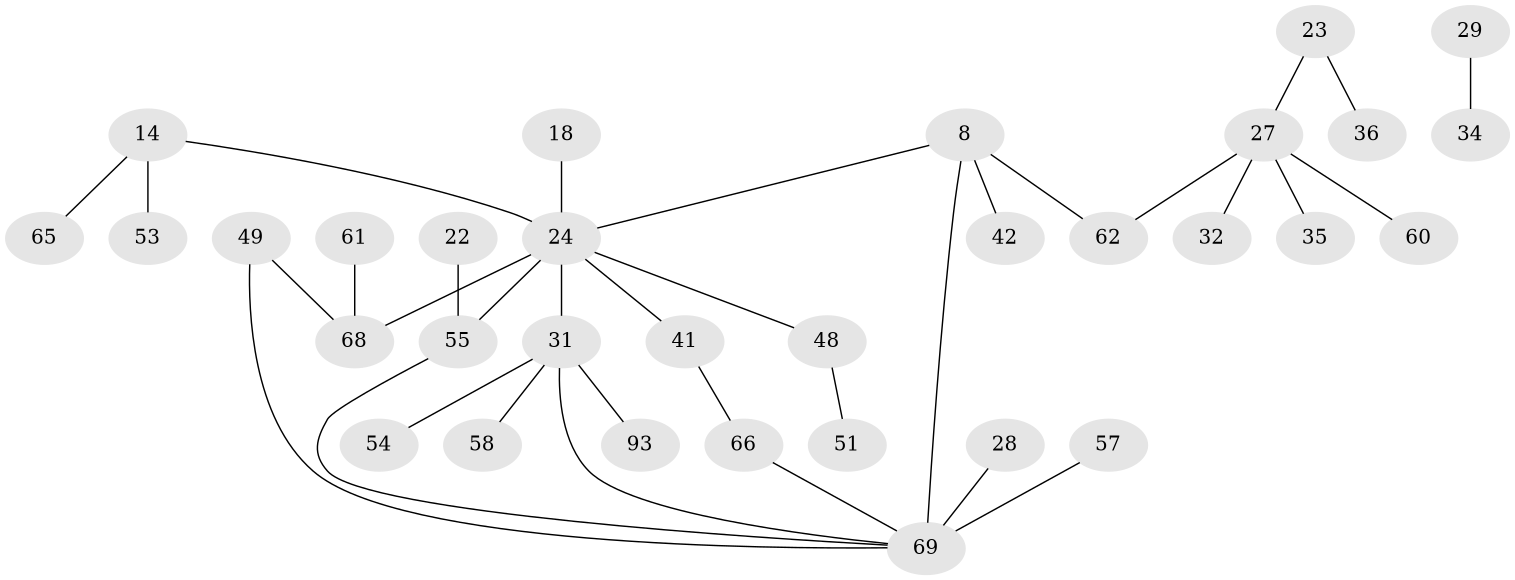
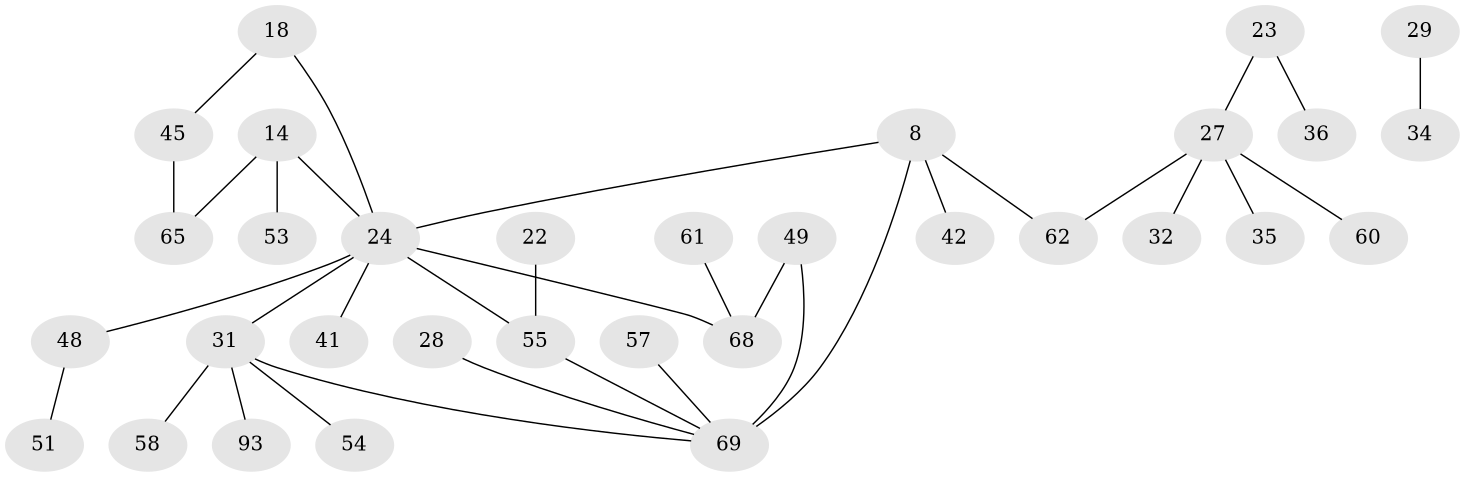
none -> (174, 135)
(744, 445) -> none
